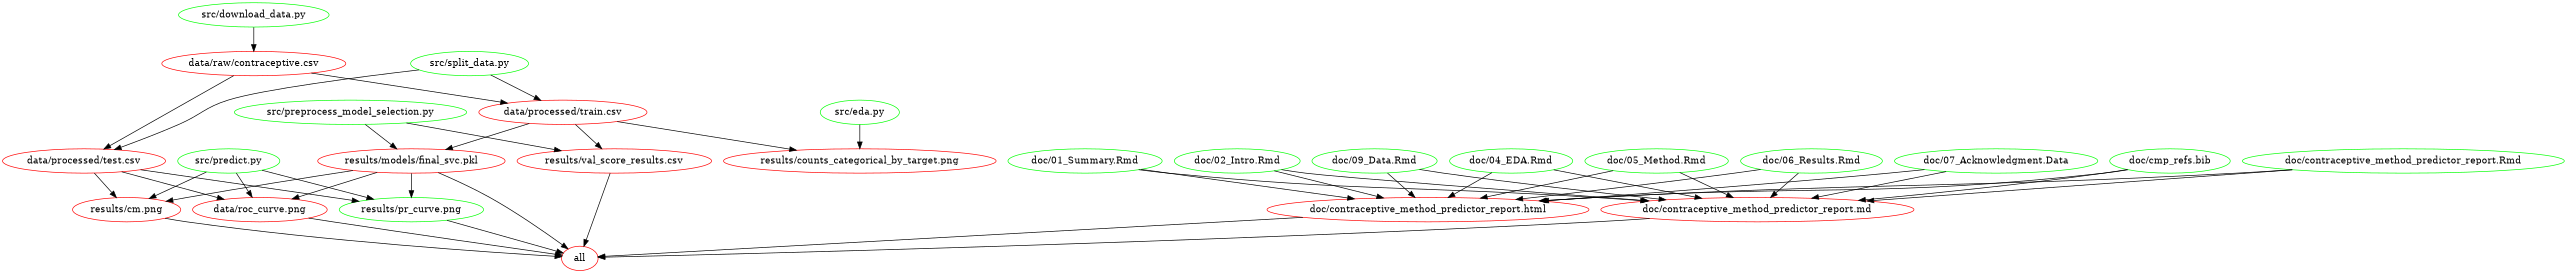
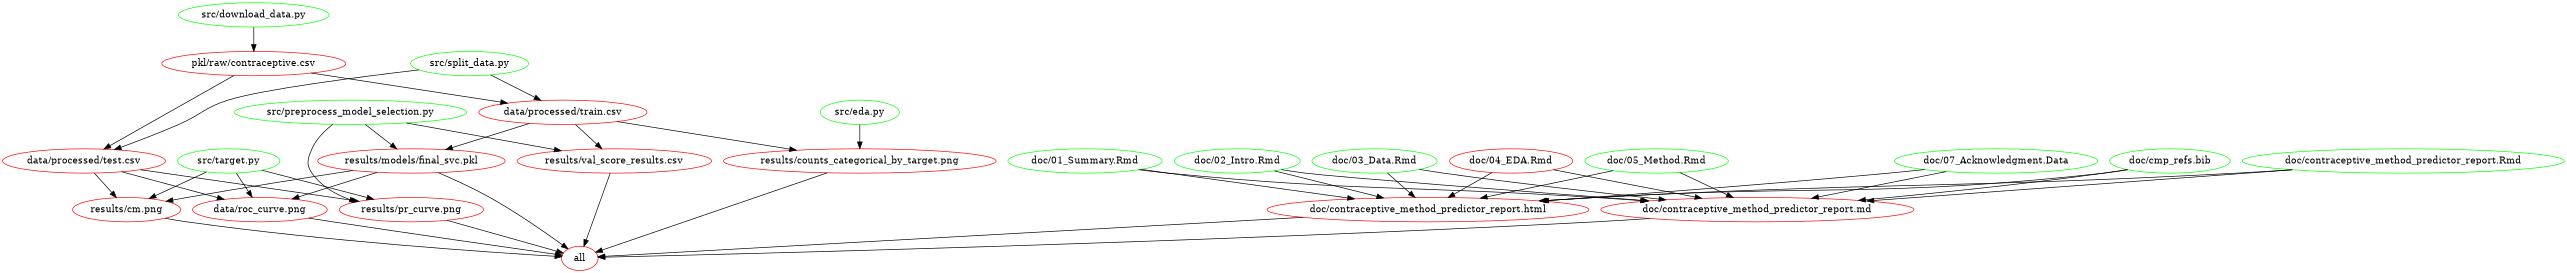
(254, 64) -> (254, 64)
(229, 161) -> (229, 161)
(1375, 161) -> (1375, 161)
(1511, 161) -> (1511, 161)
(1812, 161) -> none
(411, 182) -> (309, 168)
(411, 210) -> (411, 210)
none -> (715, 211)
